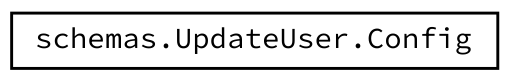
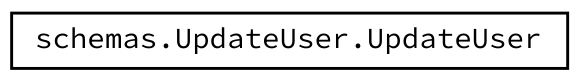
(255, 41) -> (290, 41)
